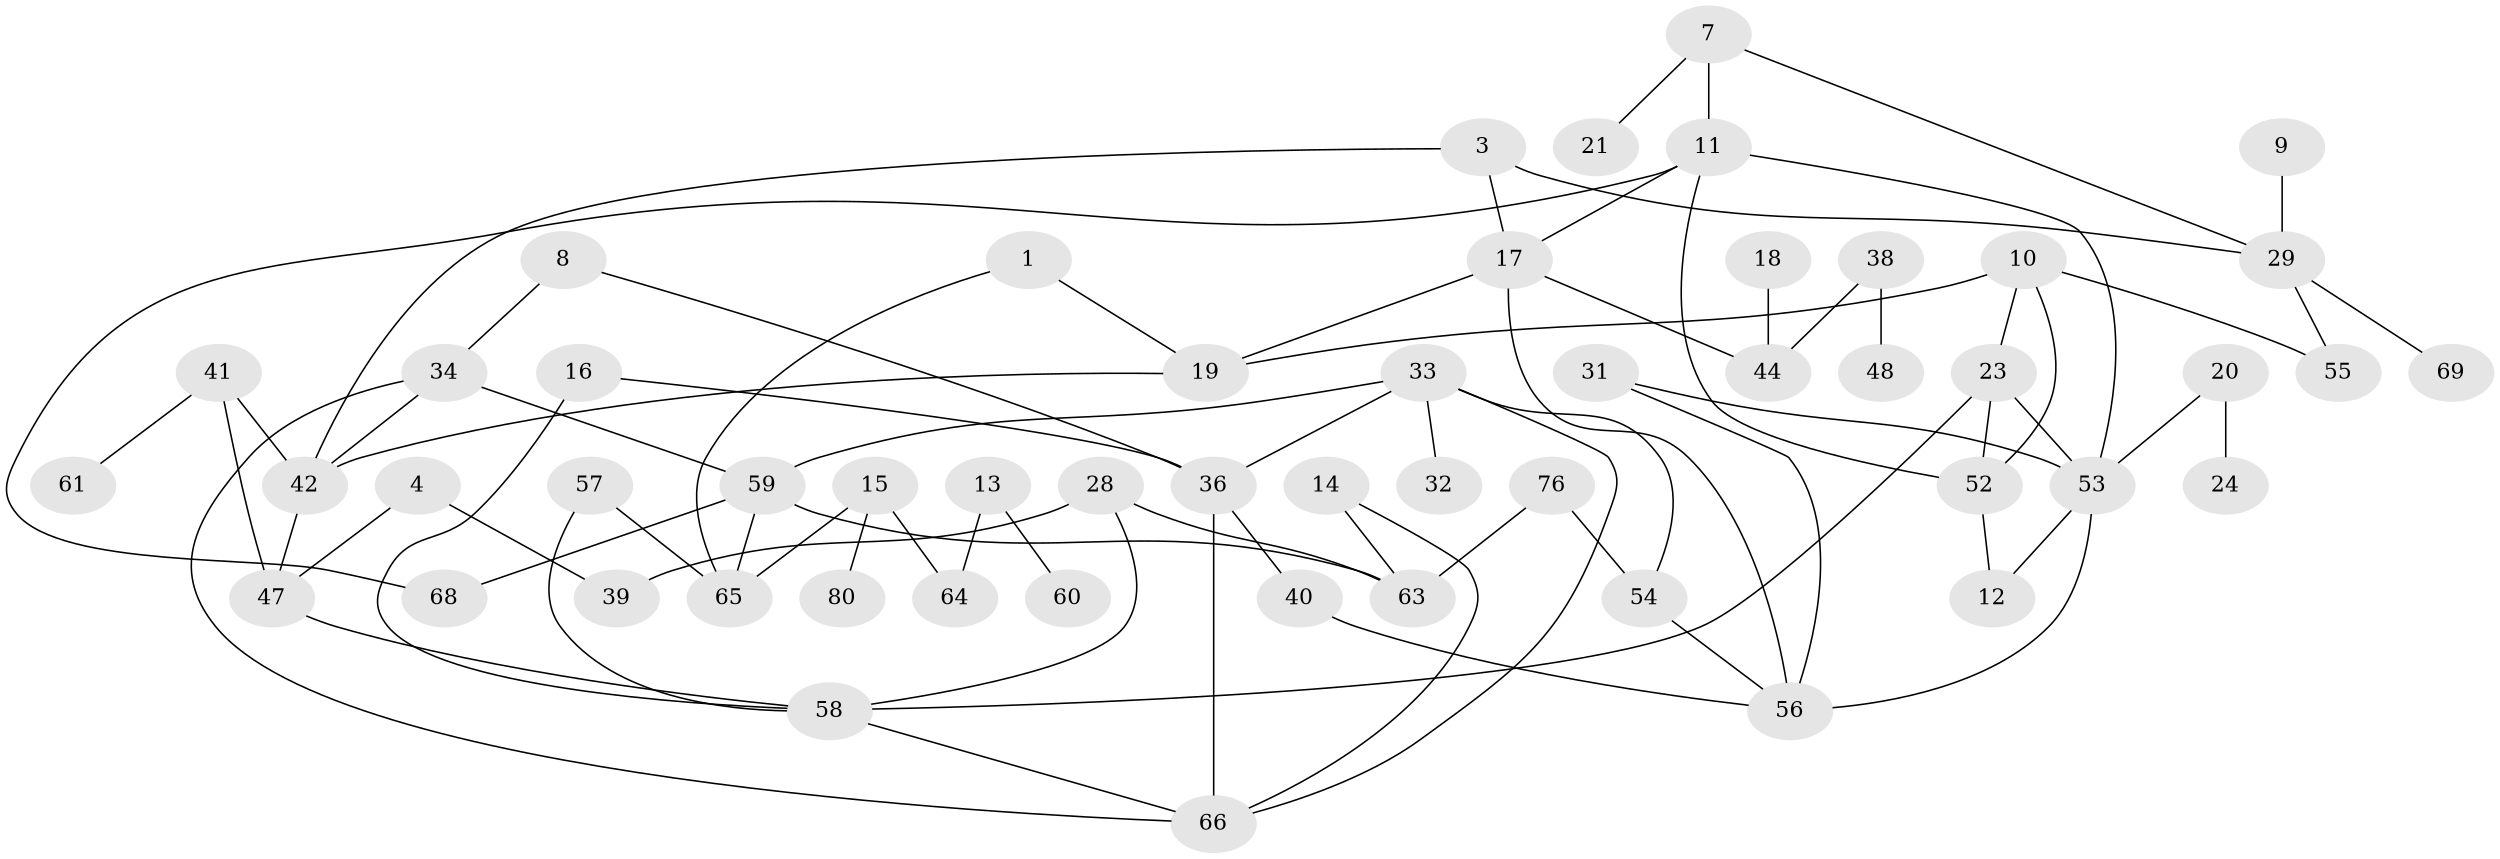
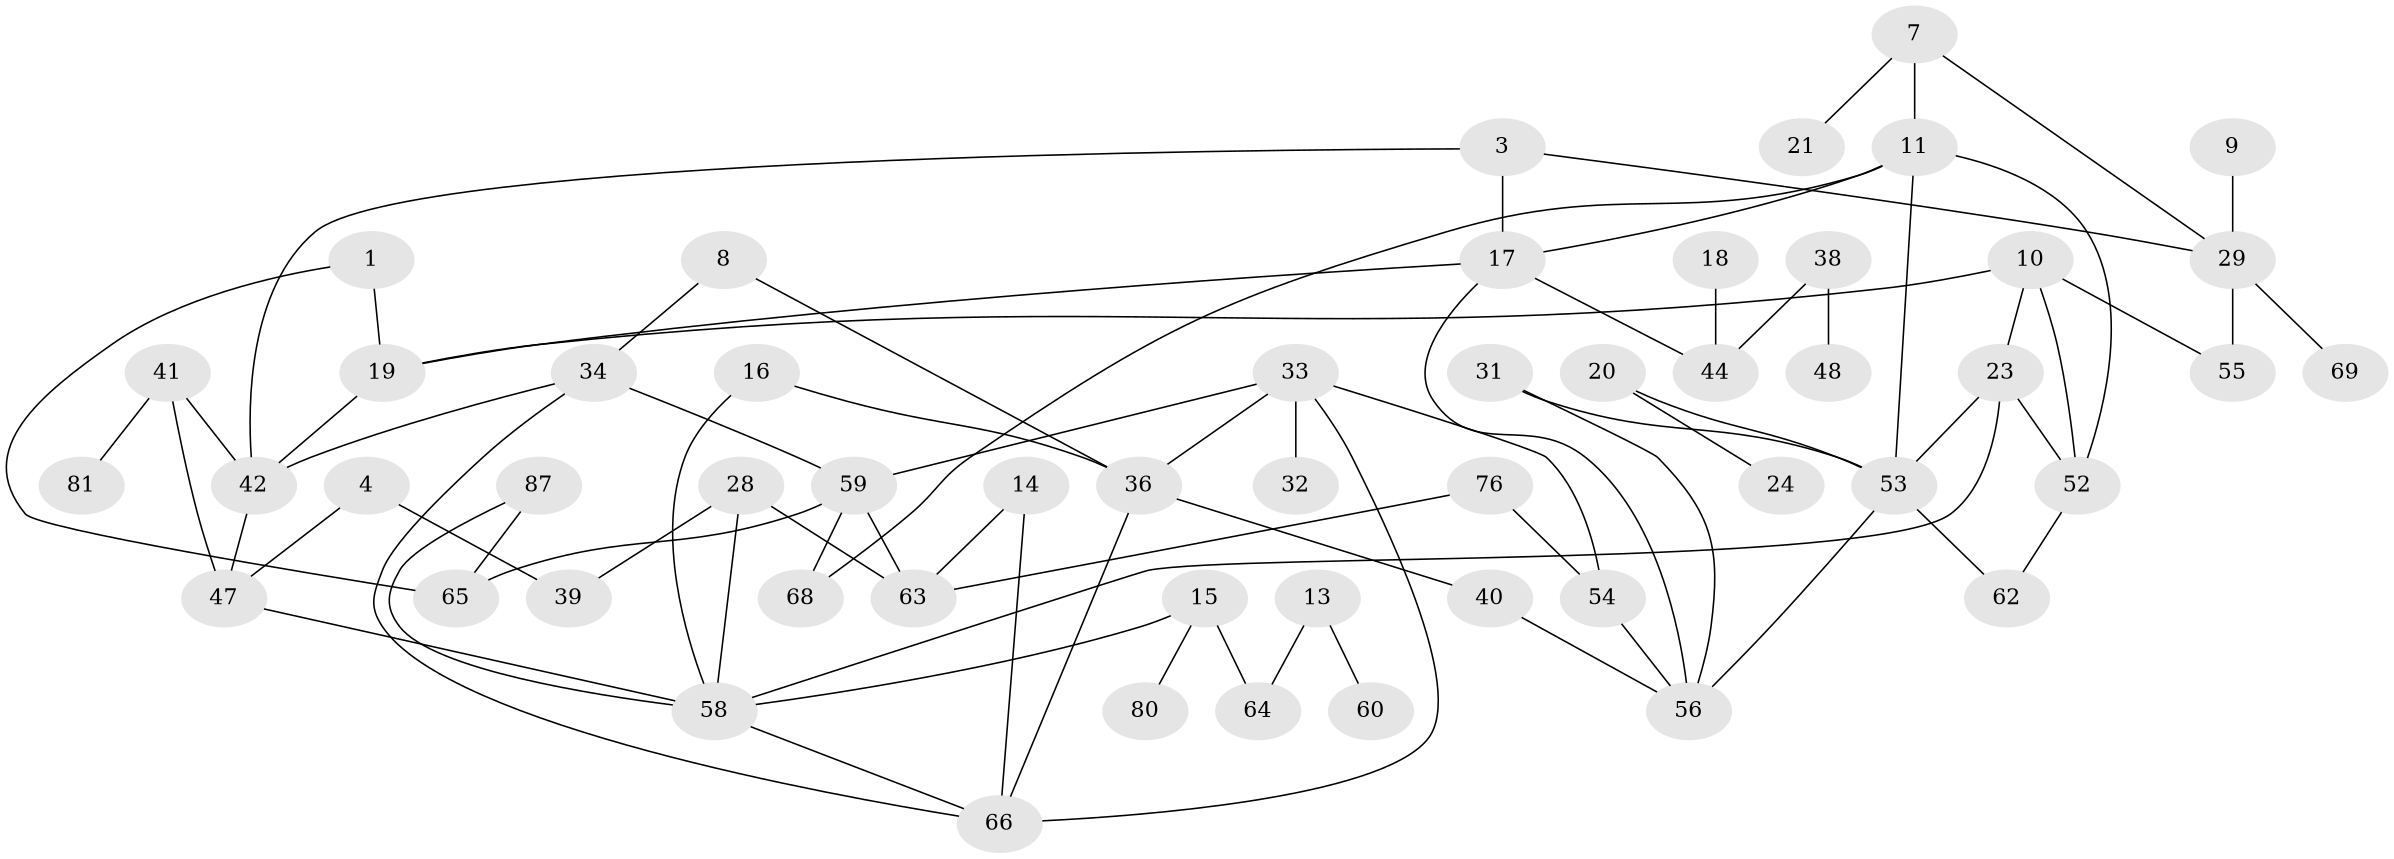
(73, 486) -> (82, 486)
(590, 486) -> (539, 486)
(814, 534) -> (965, 669)
(1992, 598) -> (2007, 598)
